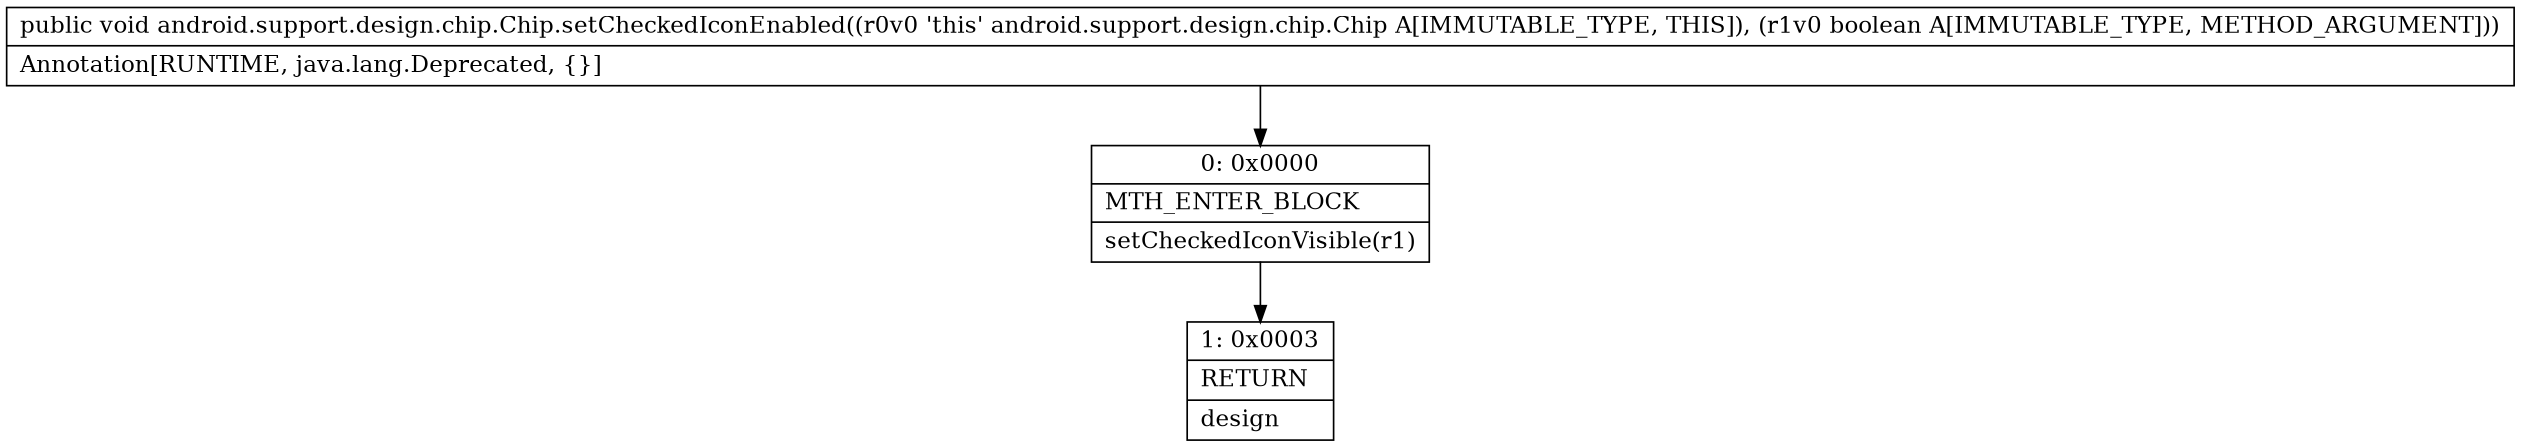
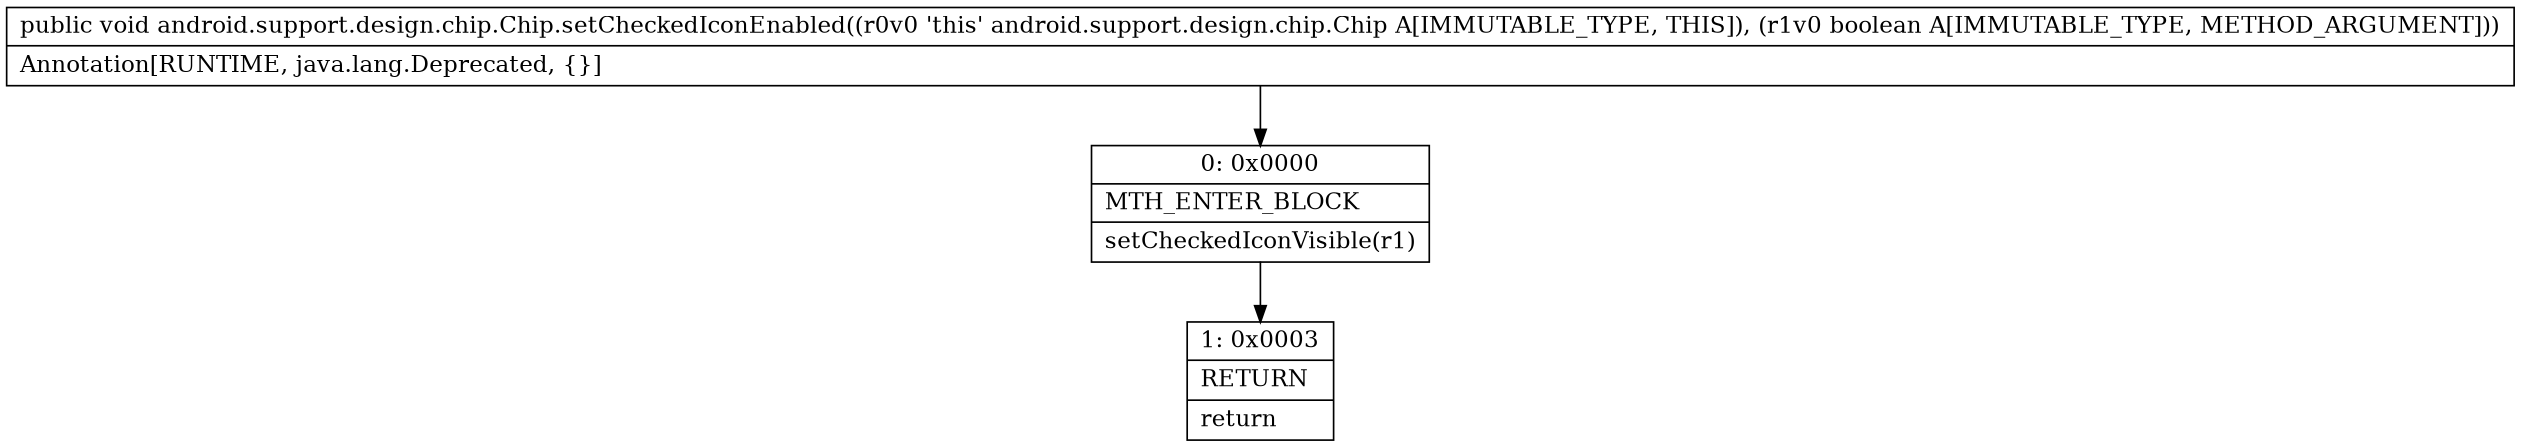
(1240, 419) -> (1239, 419)
